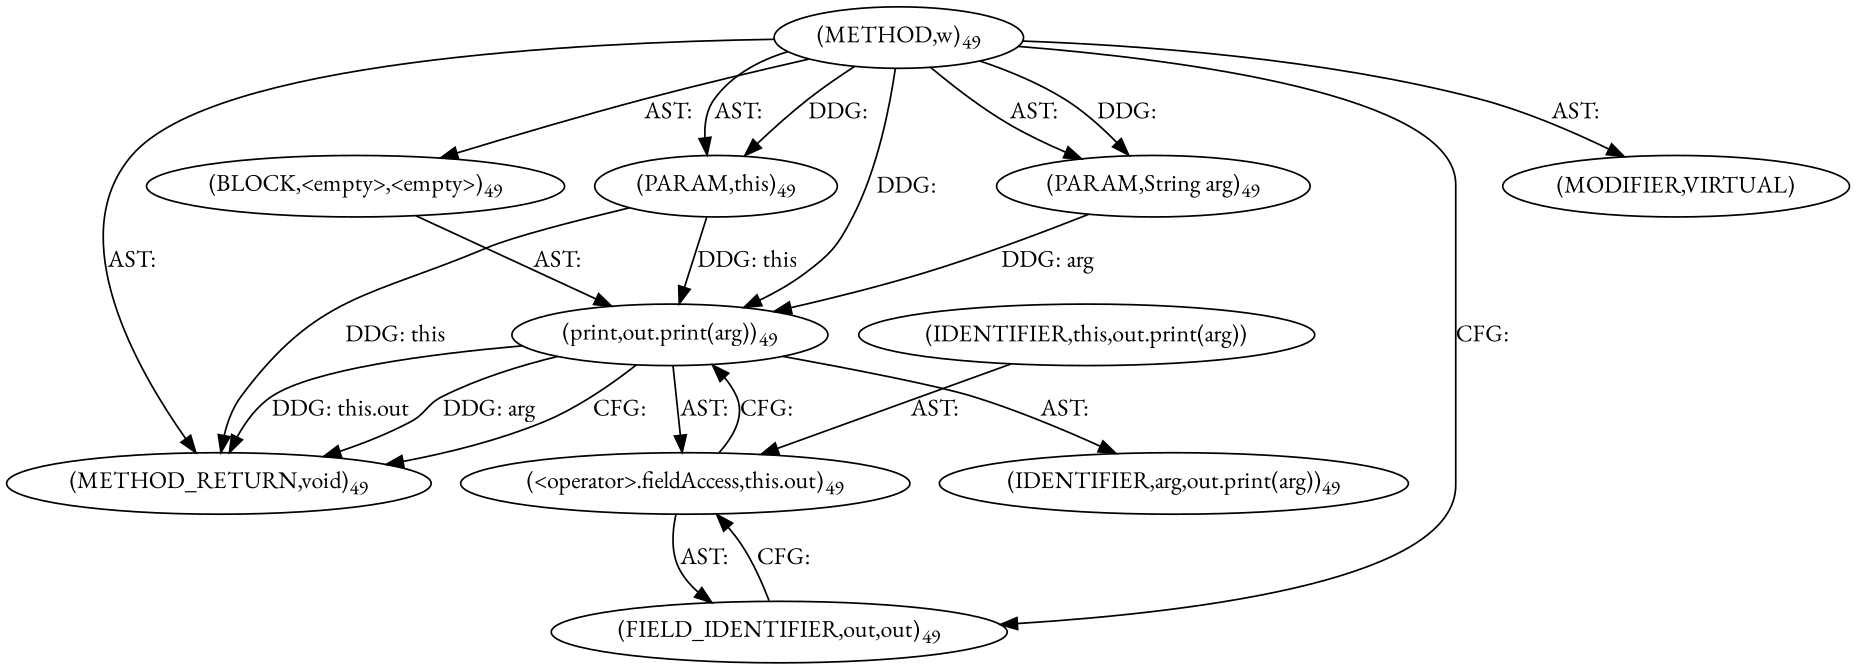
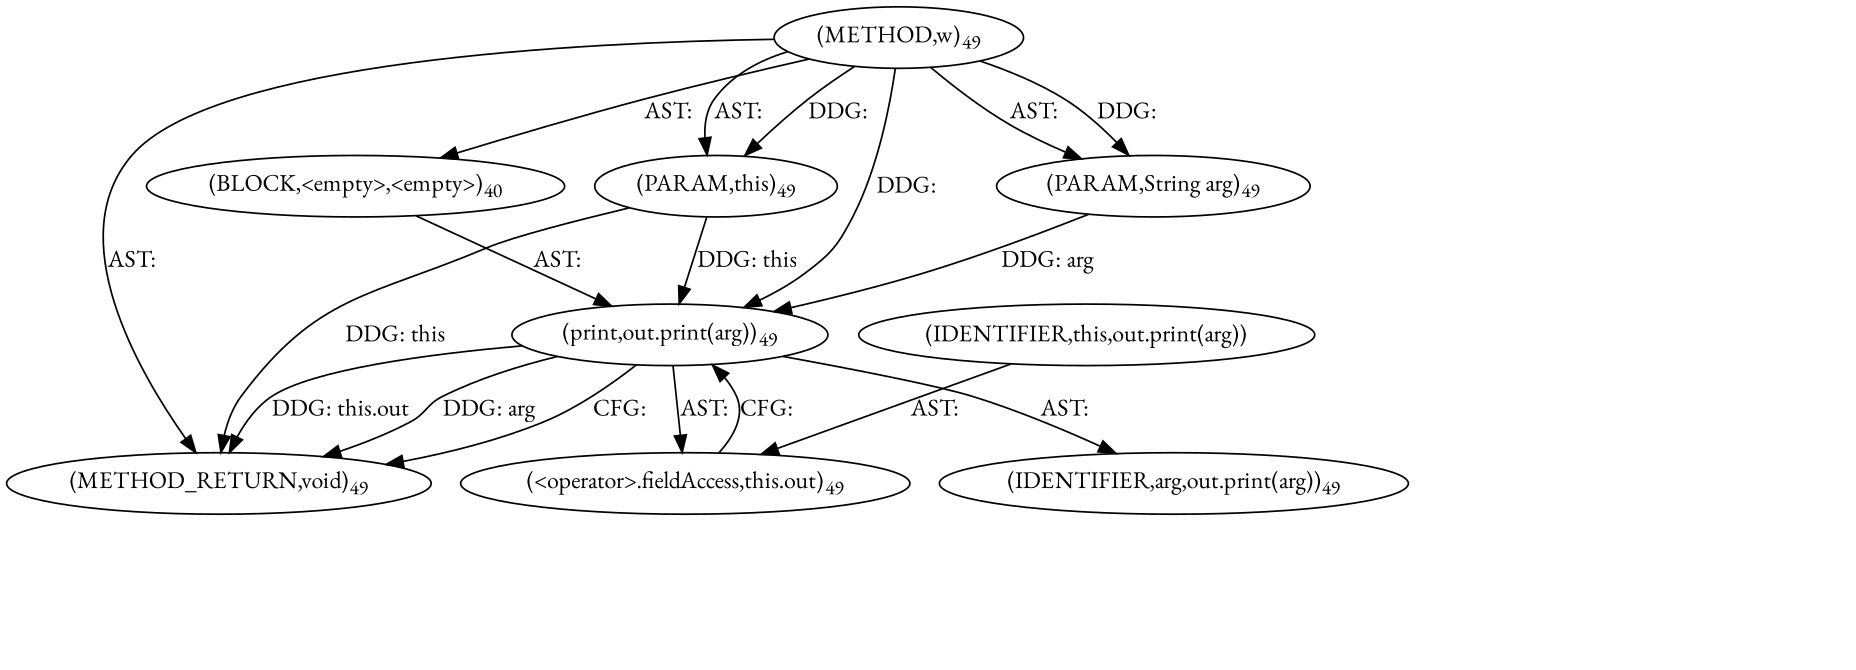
(493, 184) -> (493, 184)
(1676, 186) -> none
(779, 632) -> none
